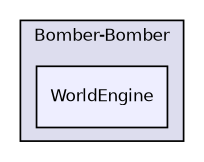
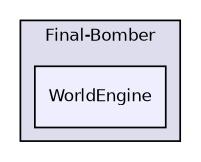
(102, 37) -> (100, 37)
